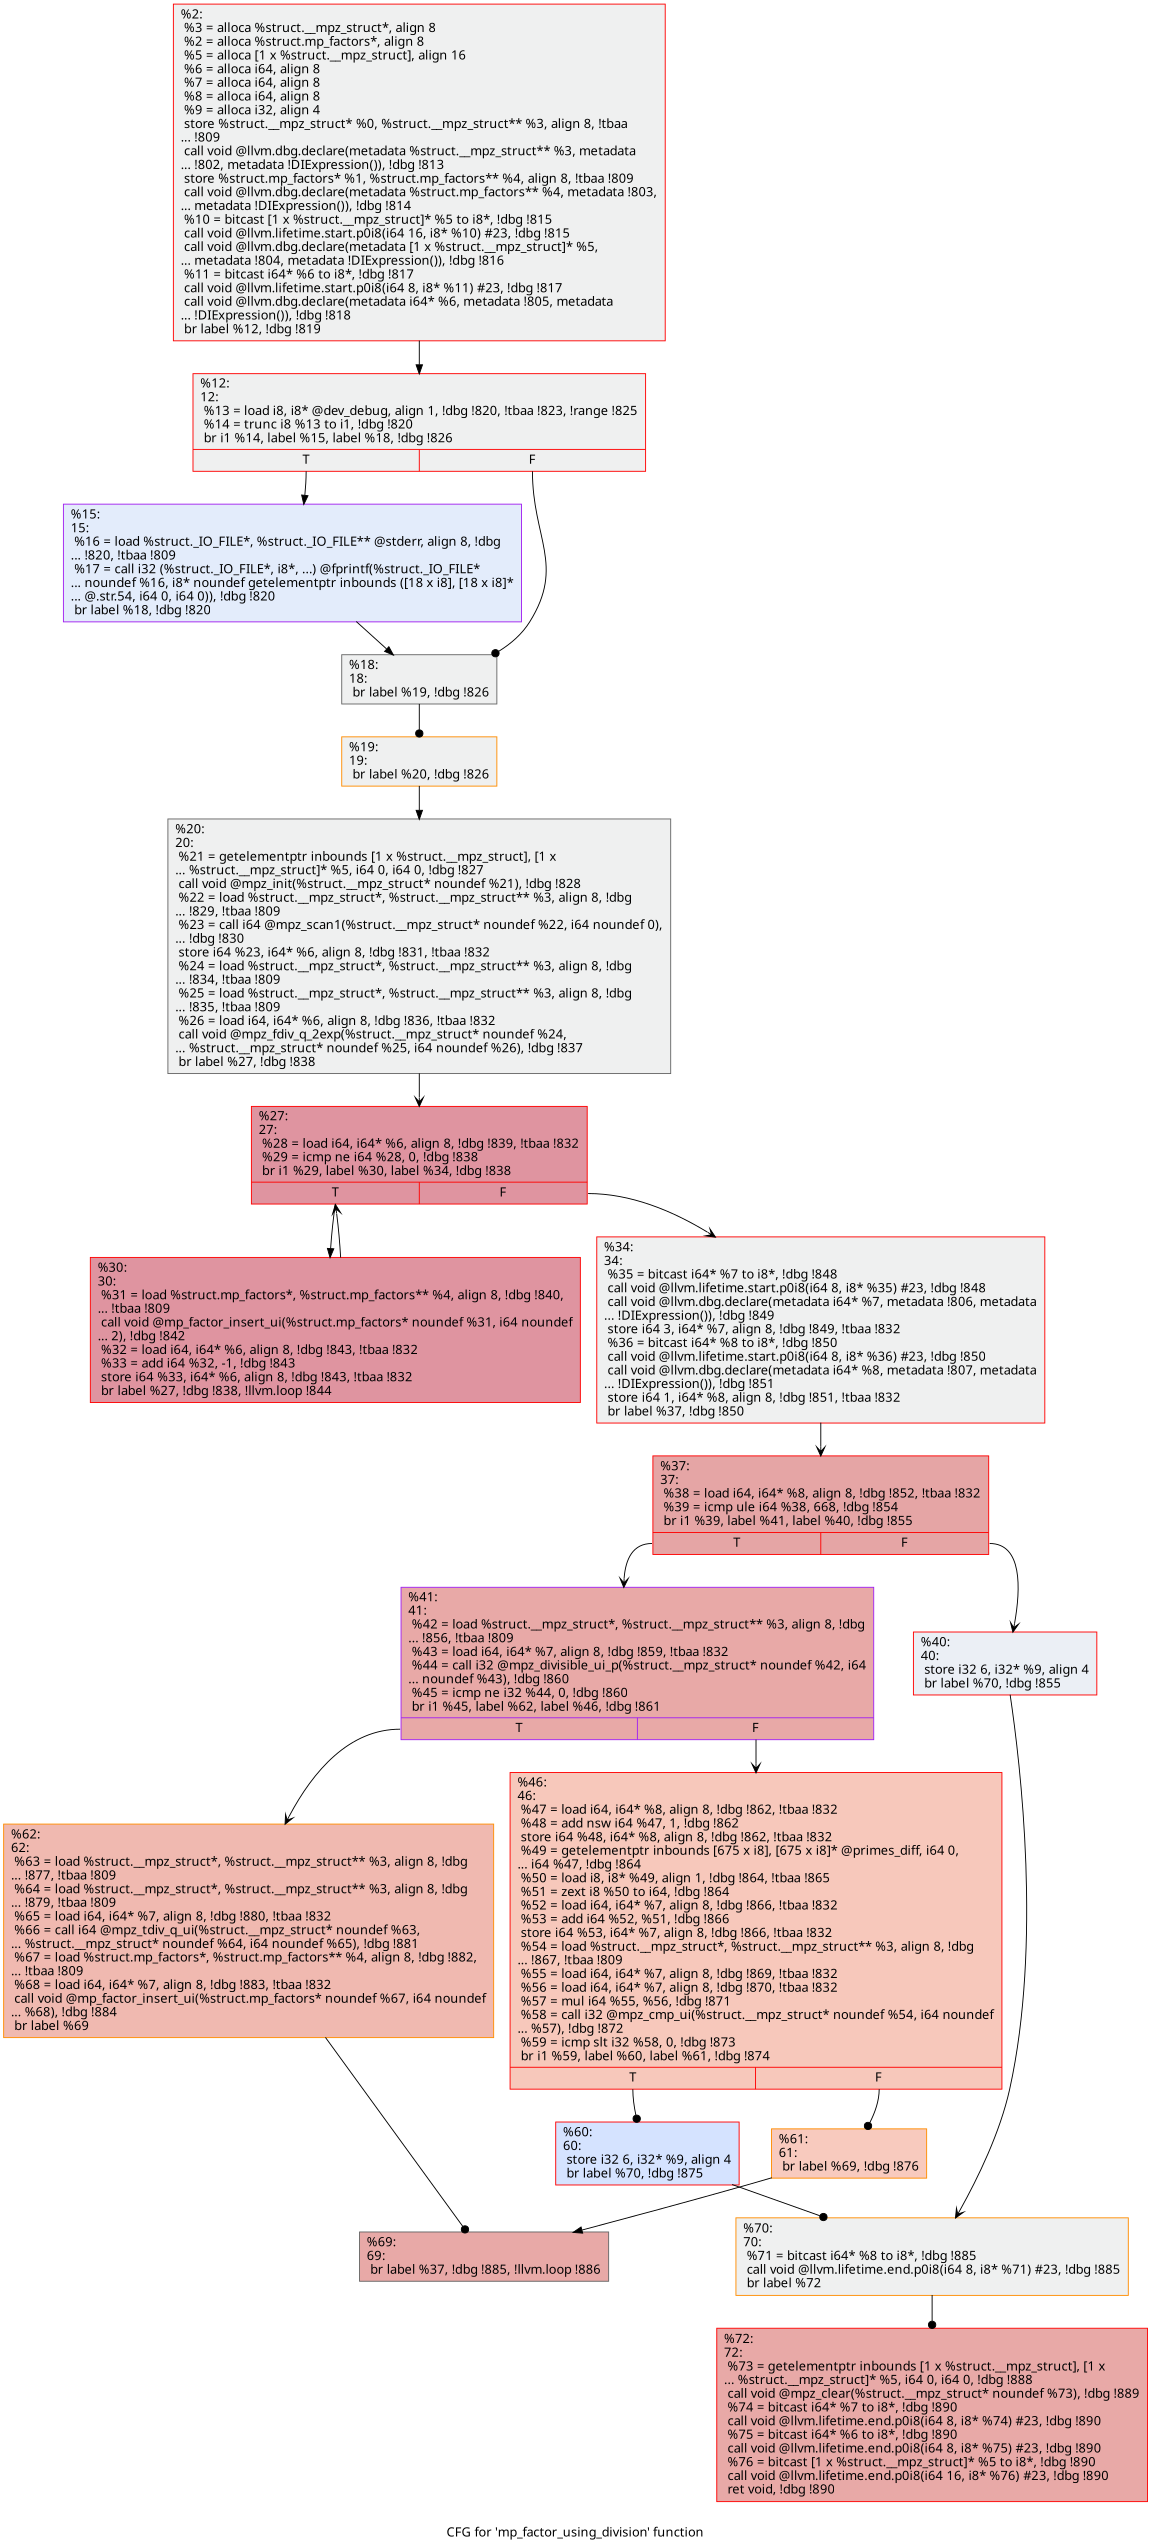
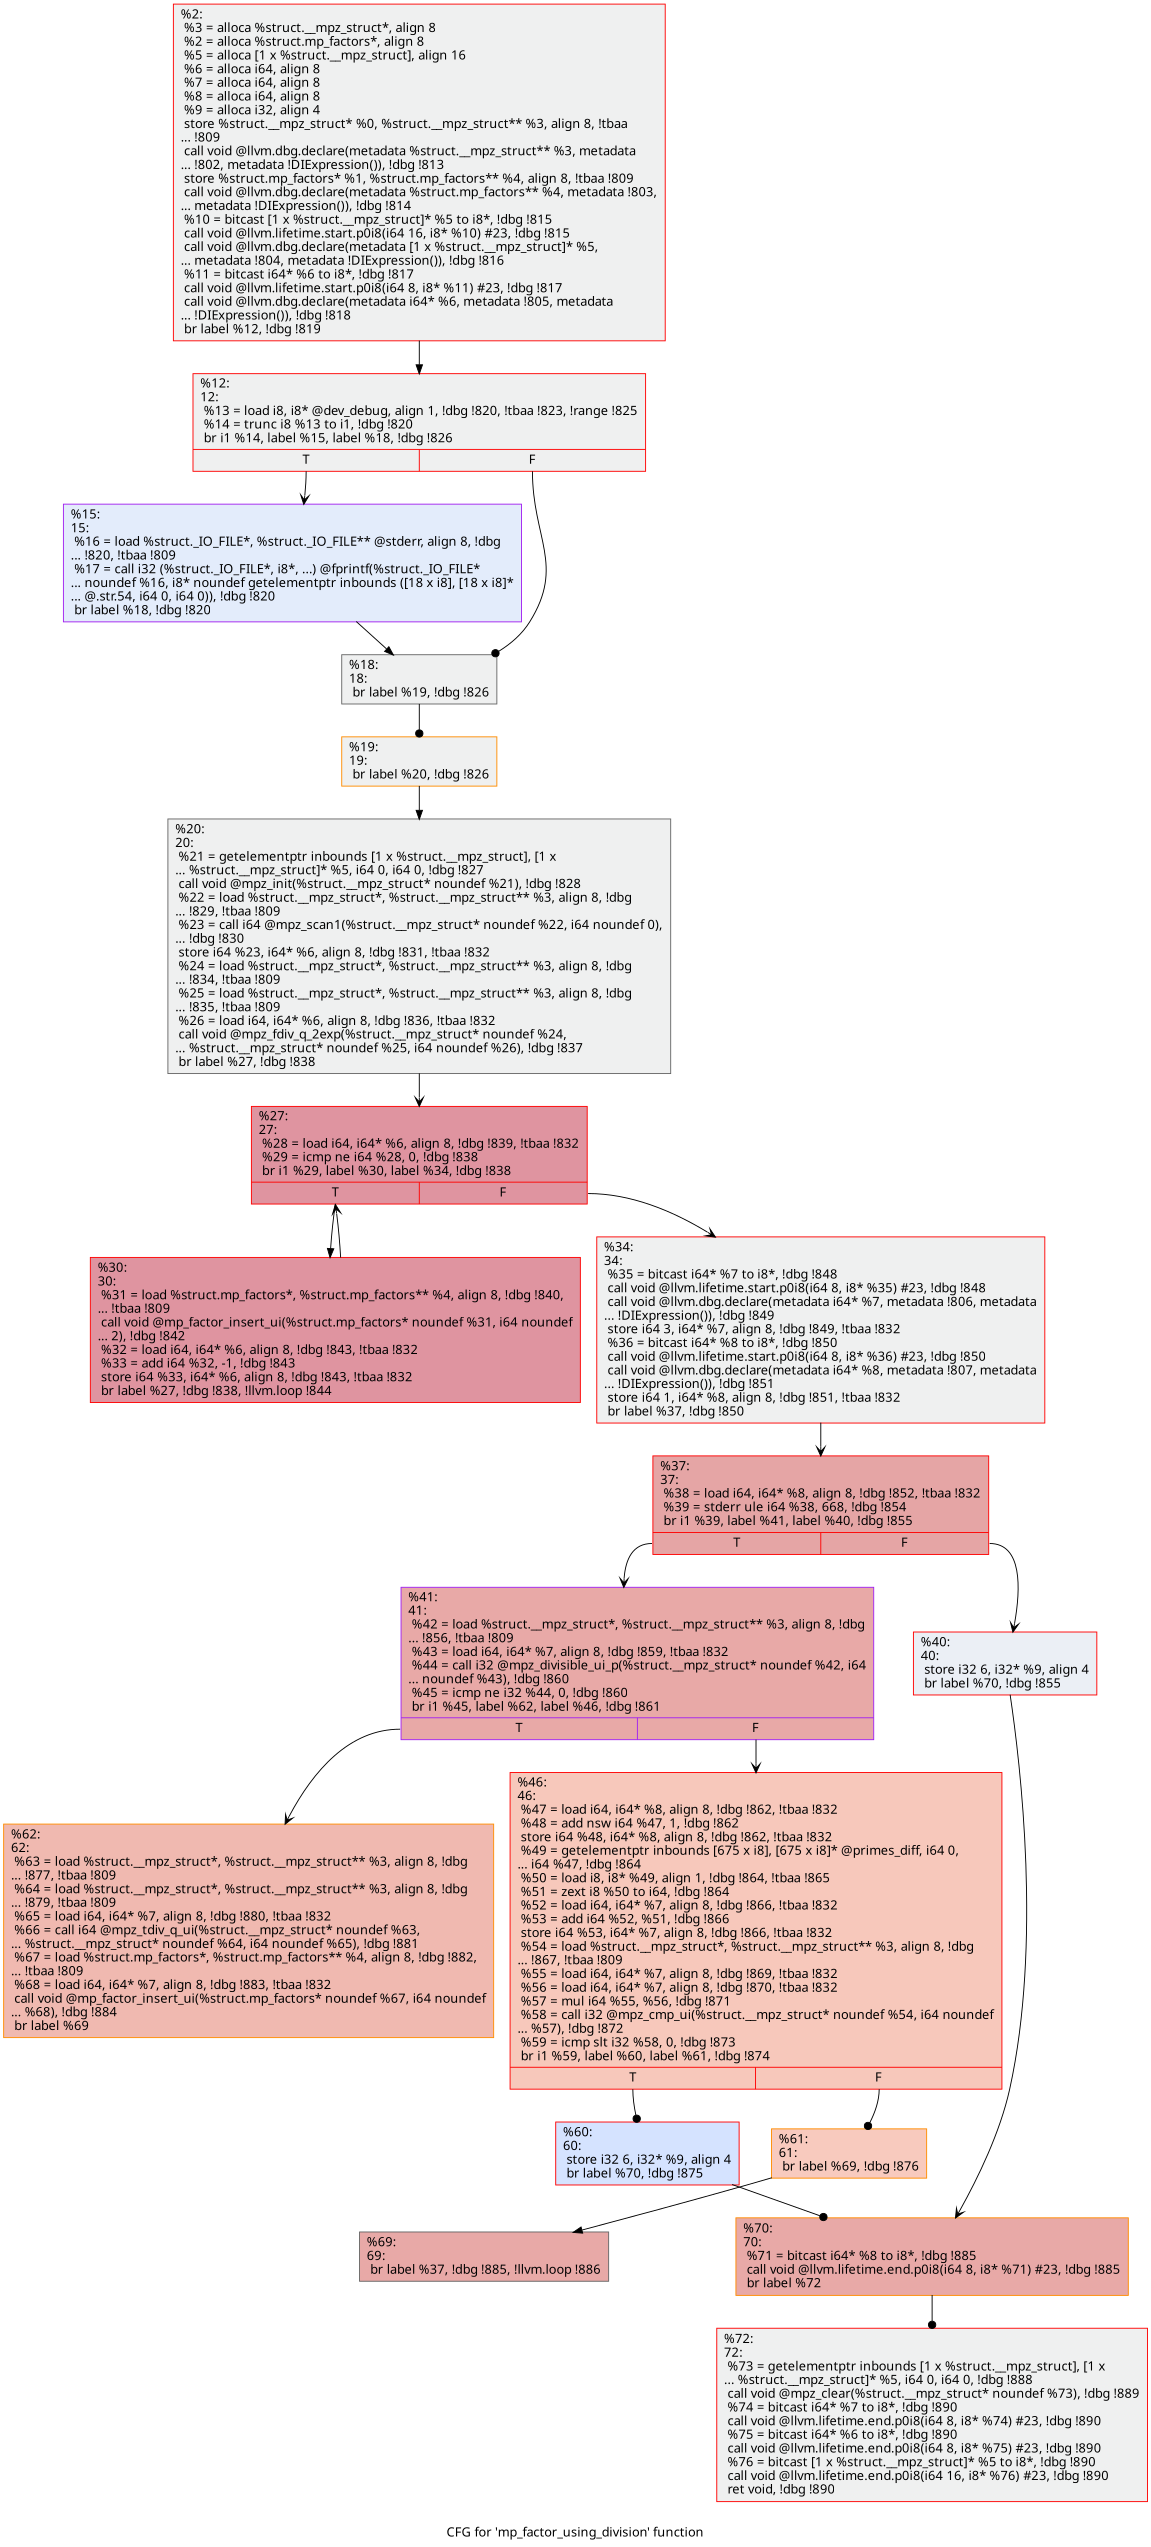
(306, 483) -> (306, 483)
(780, 1507) -> (784, 1507)
(394, 2132) -> none
(932, 2257) -> (932, 2257)
(932, 2415) -> (932, 2415)
